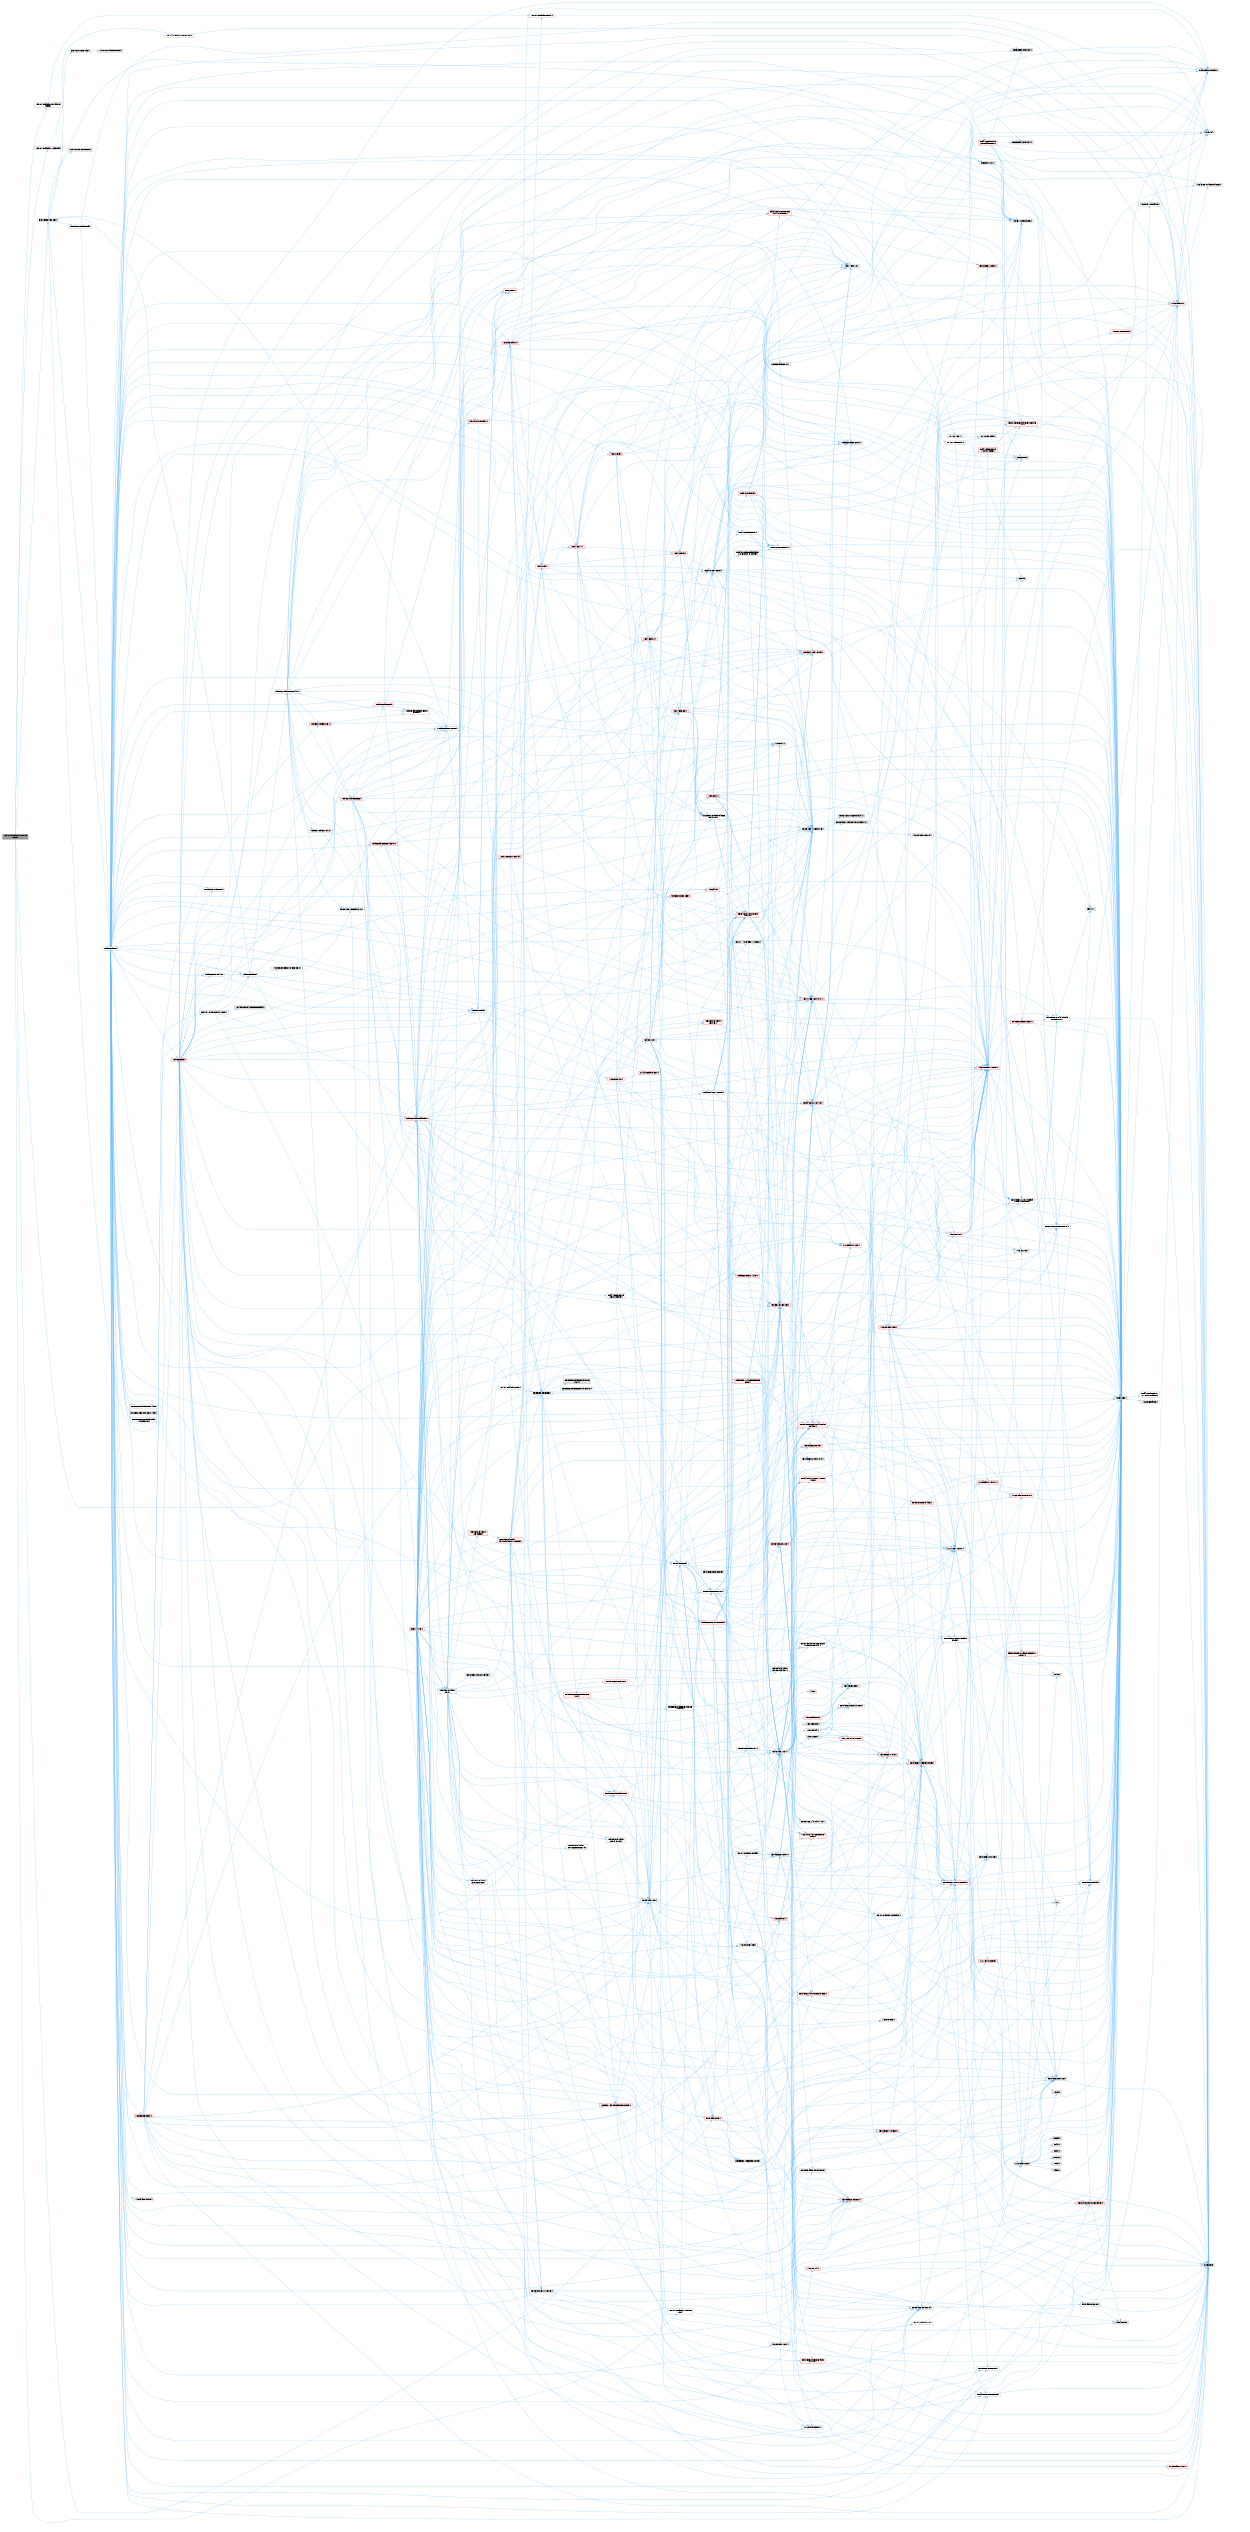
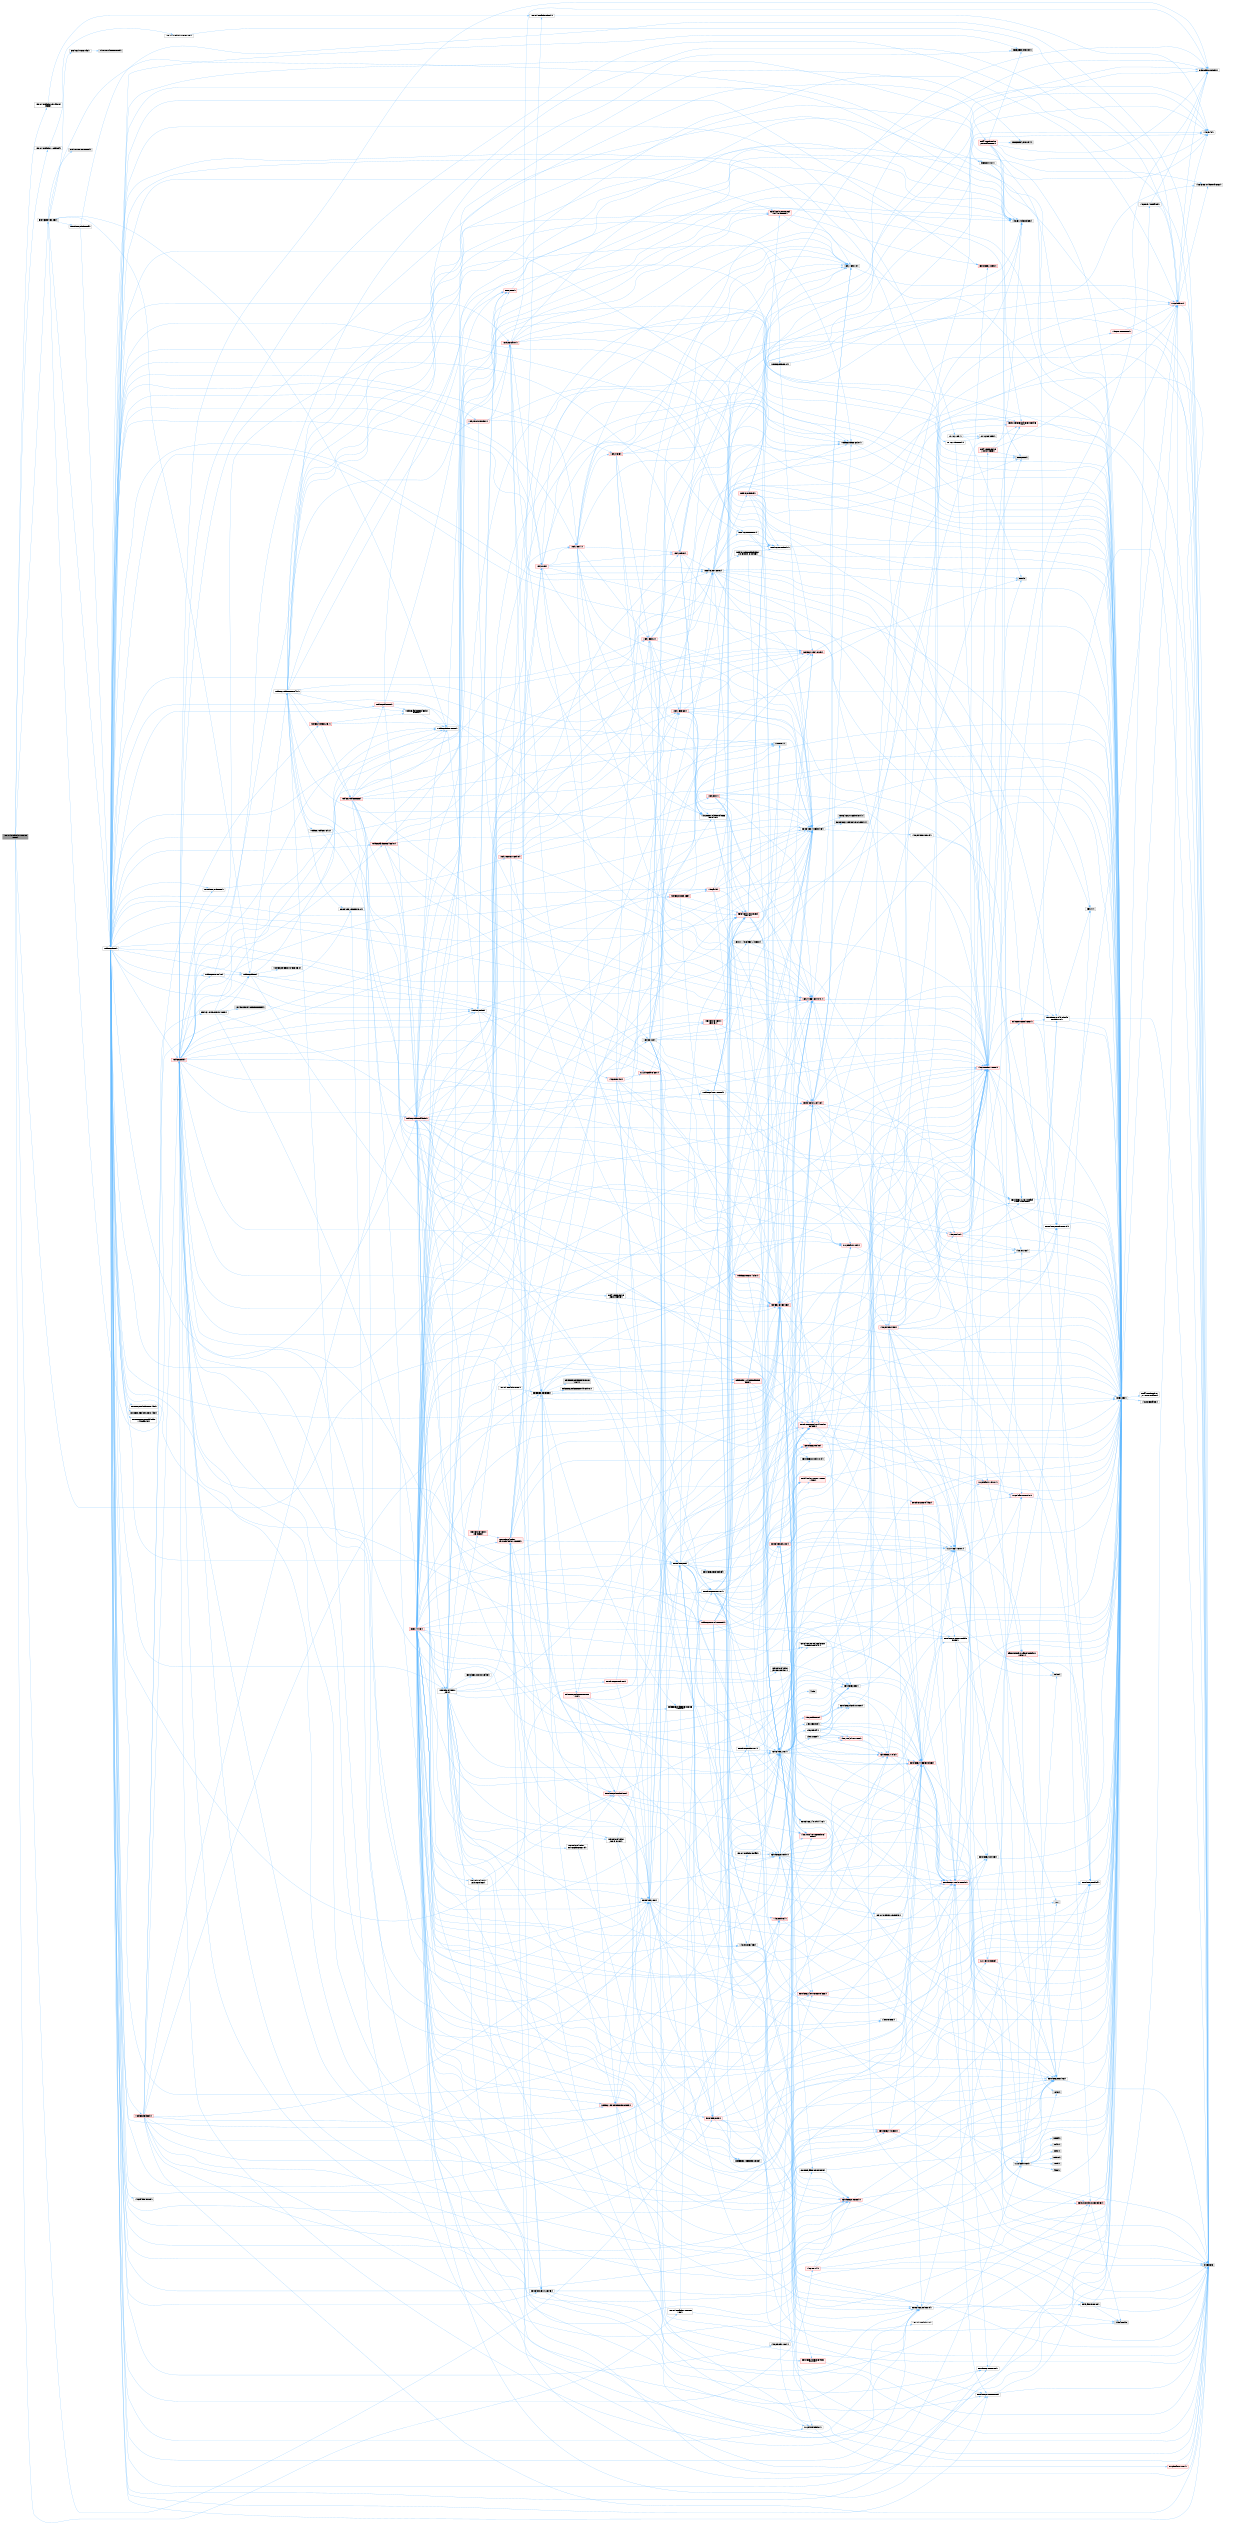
(281, 877) -> (359, 883)
